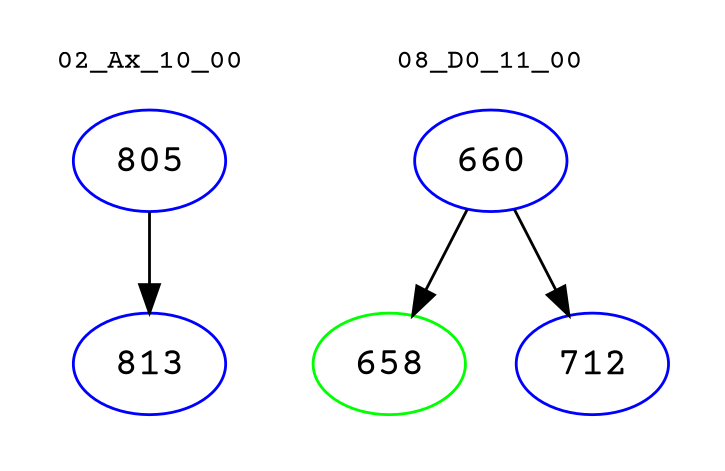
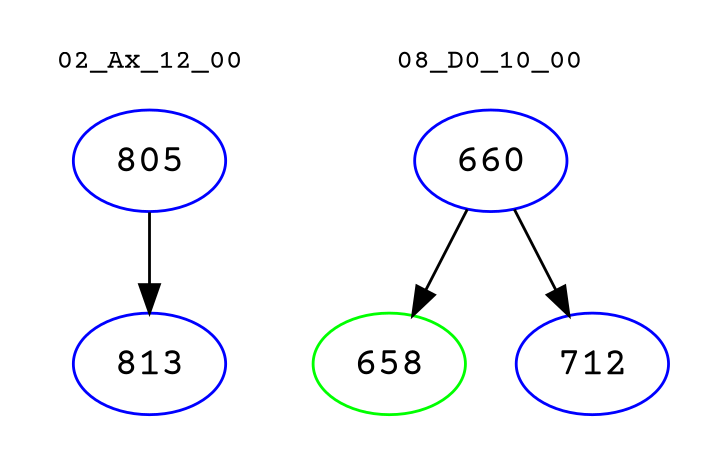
(151, 61) -> (151, 61)
(491, 61) -> (491, 61)
